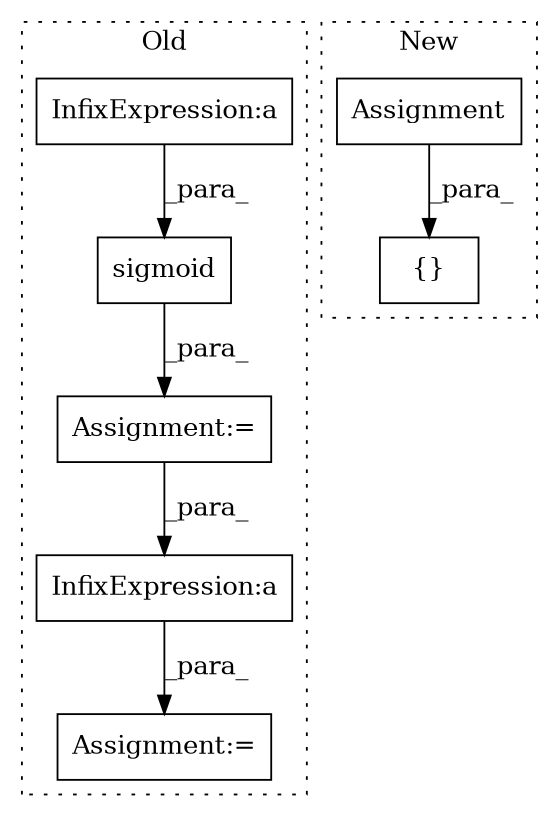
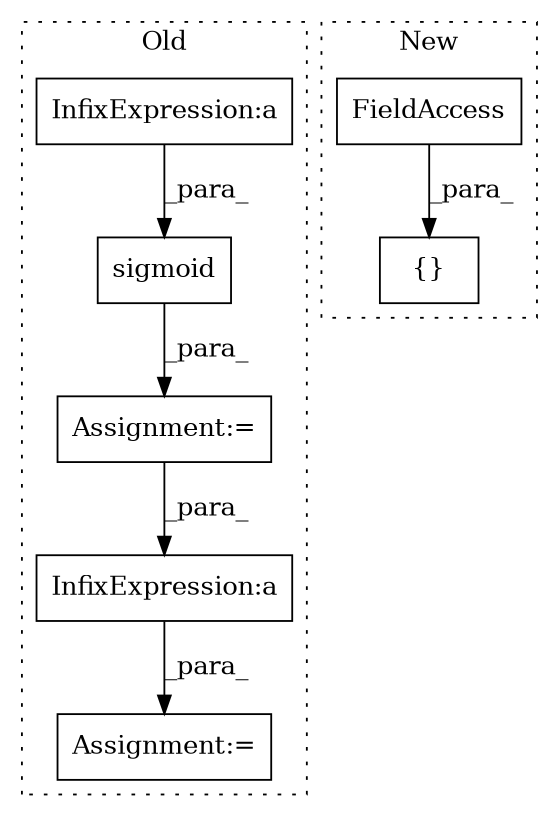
(429, 111) -> (429, 111)
